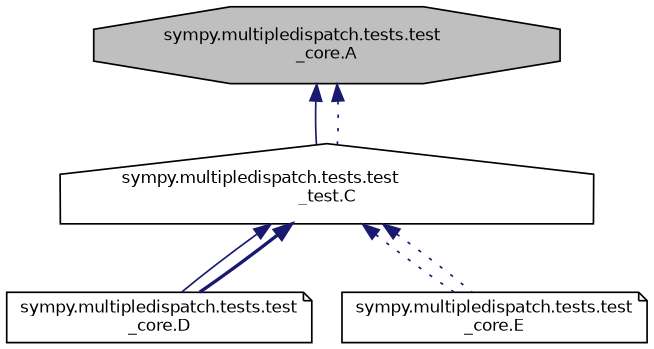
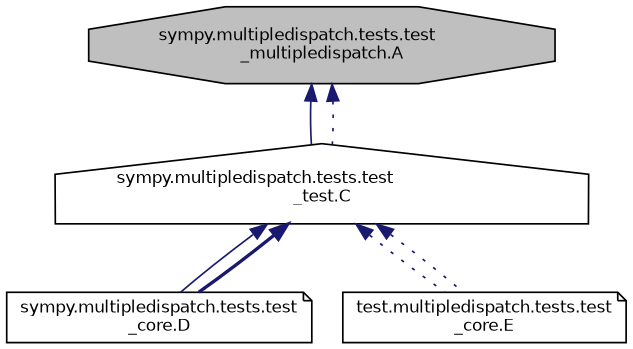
(327, 45) -> (322, 45)
(495, 317) -> (484, 317)
